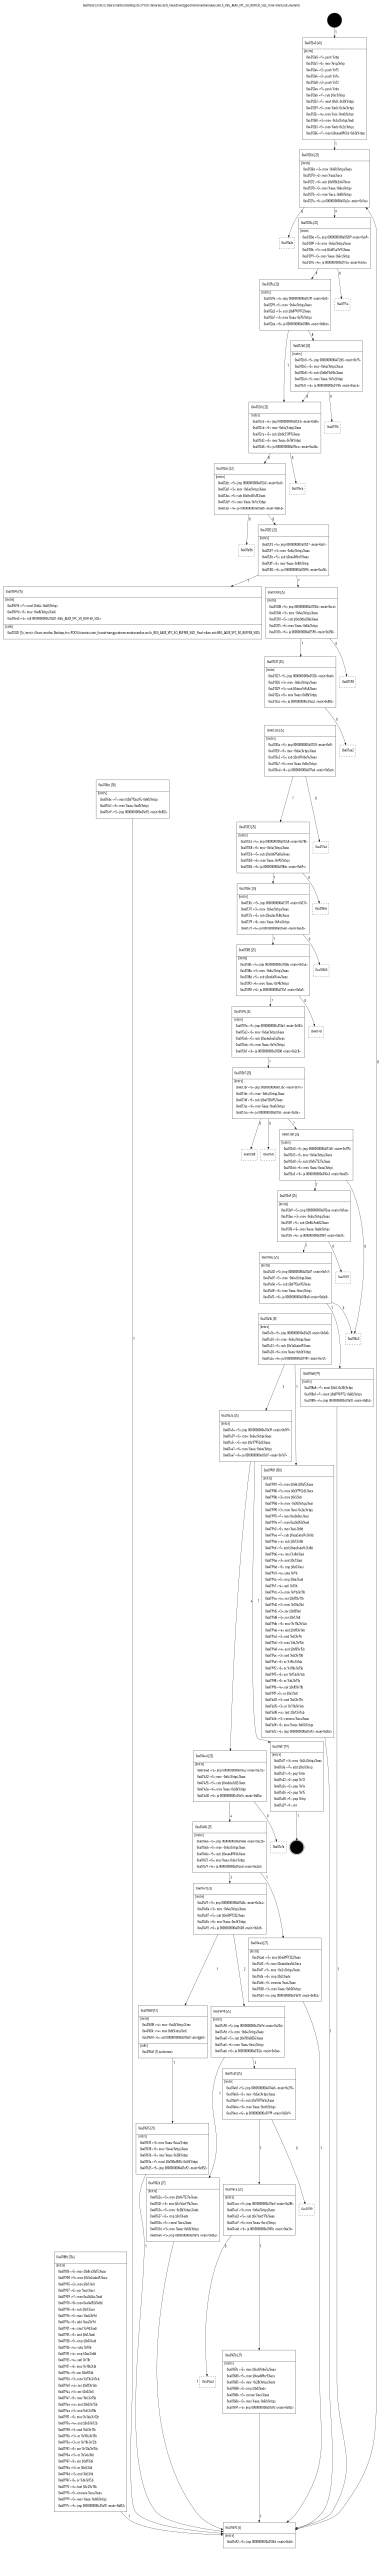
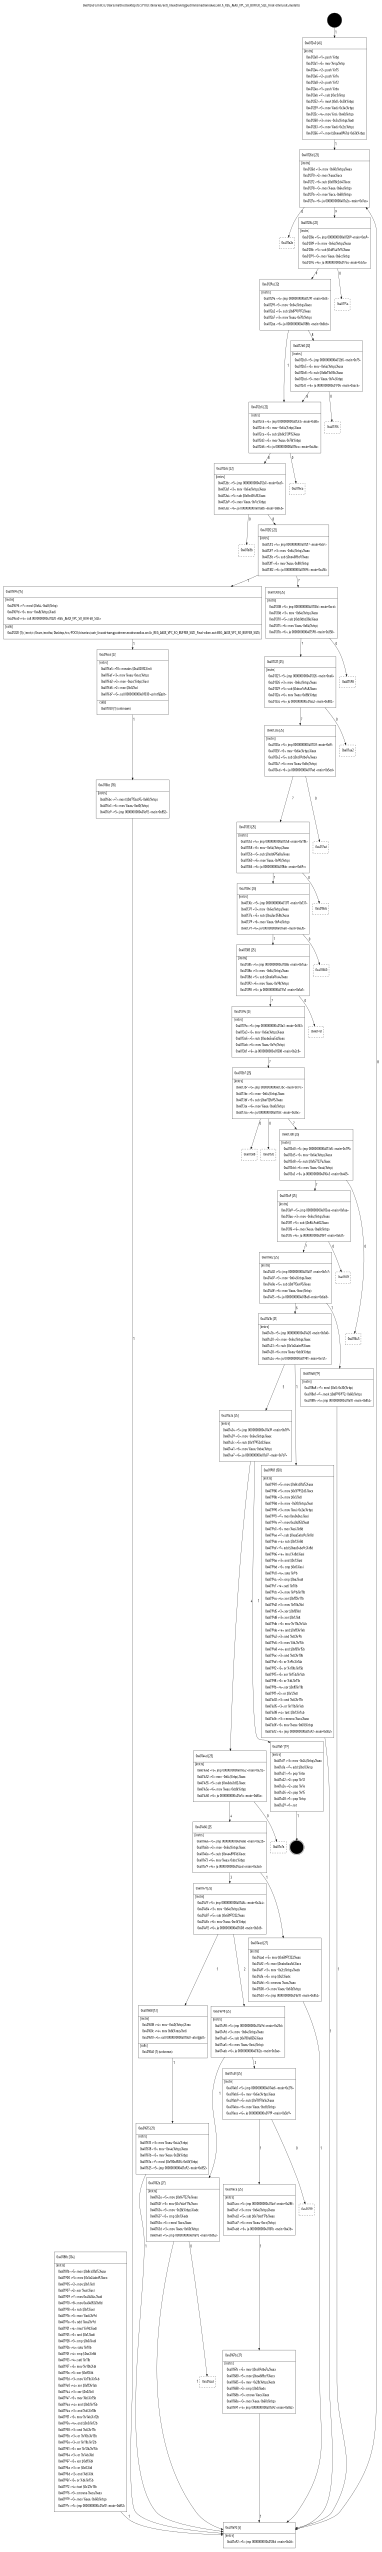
none -> (133, 682)
none -> (300, 715)
(345, 1314) -> (295, 1307)
(208, 2302) -> (199, 2308)
